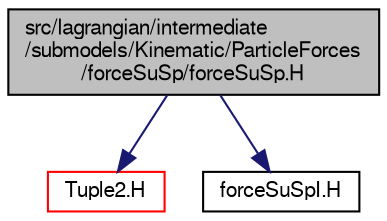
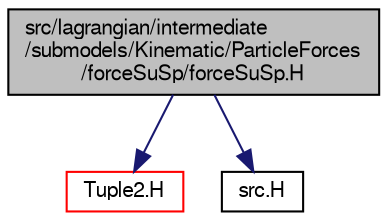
(281, 192) -> (262, 192)
